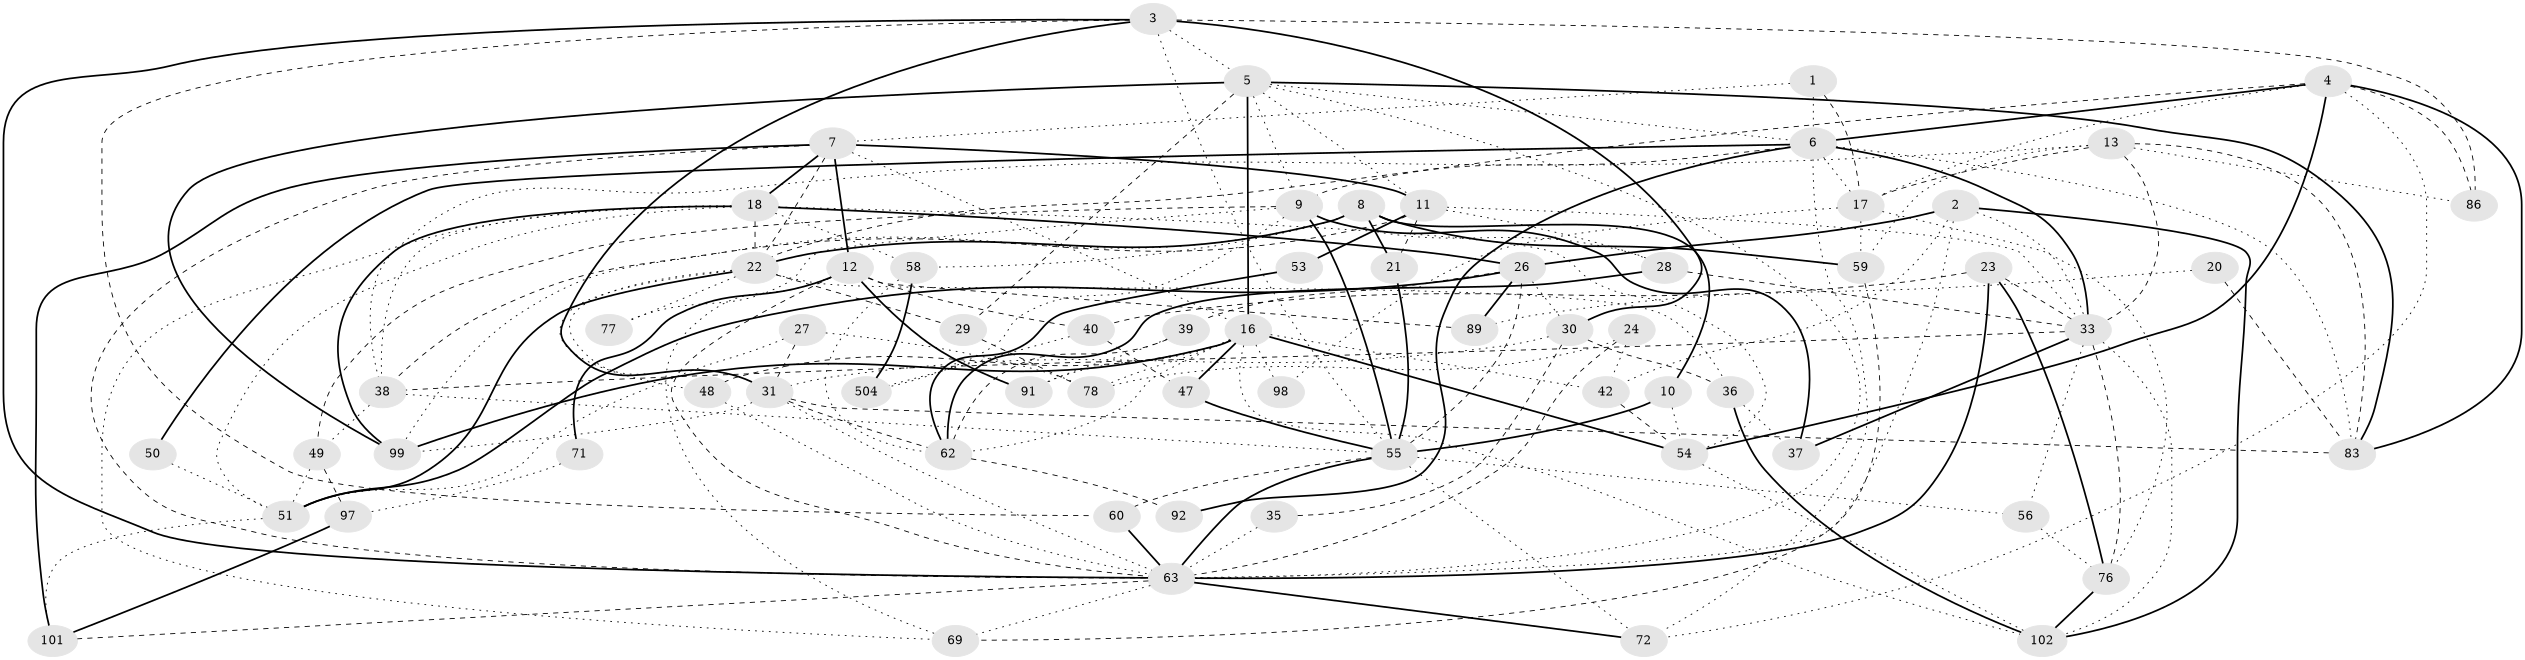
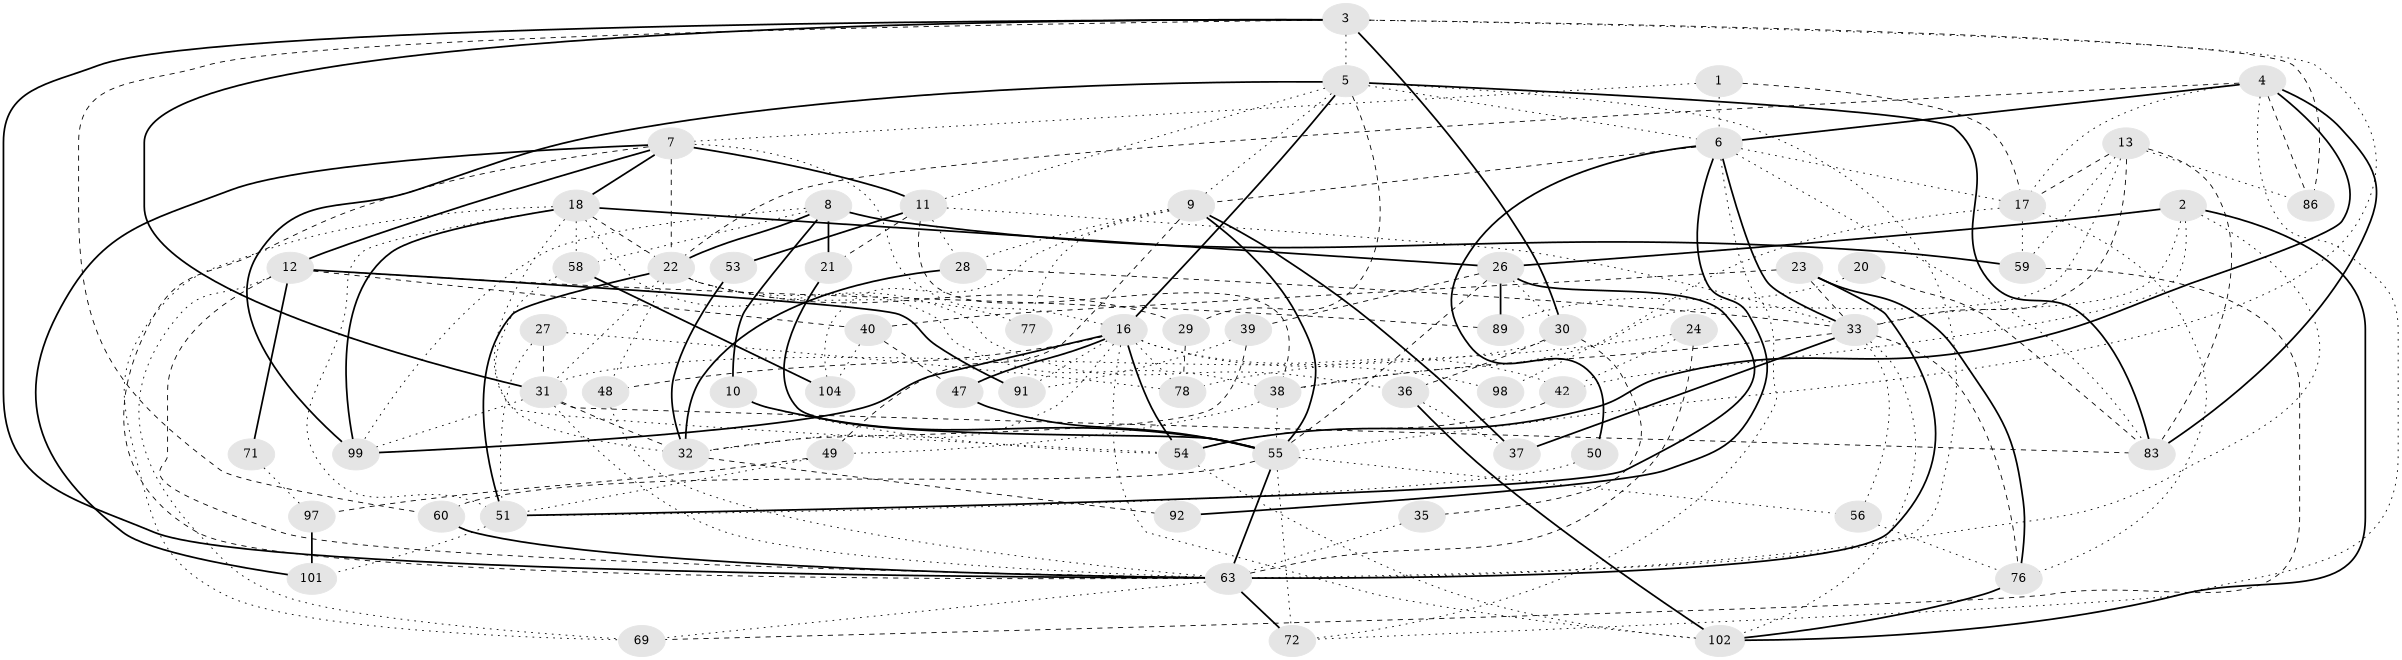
(866, 392) -> (830, 392)
(949, 454) -> (686, 454)
(613, 610) -> none
